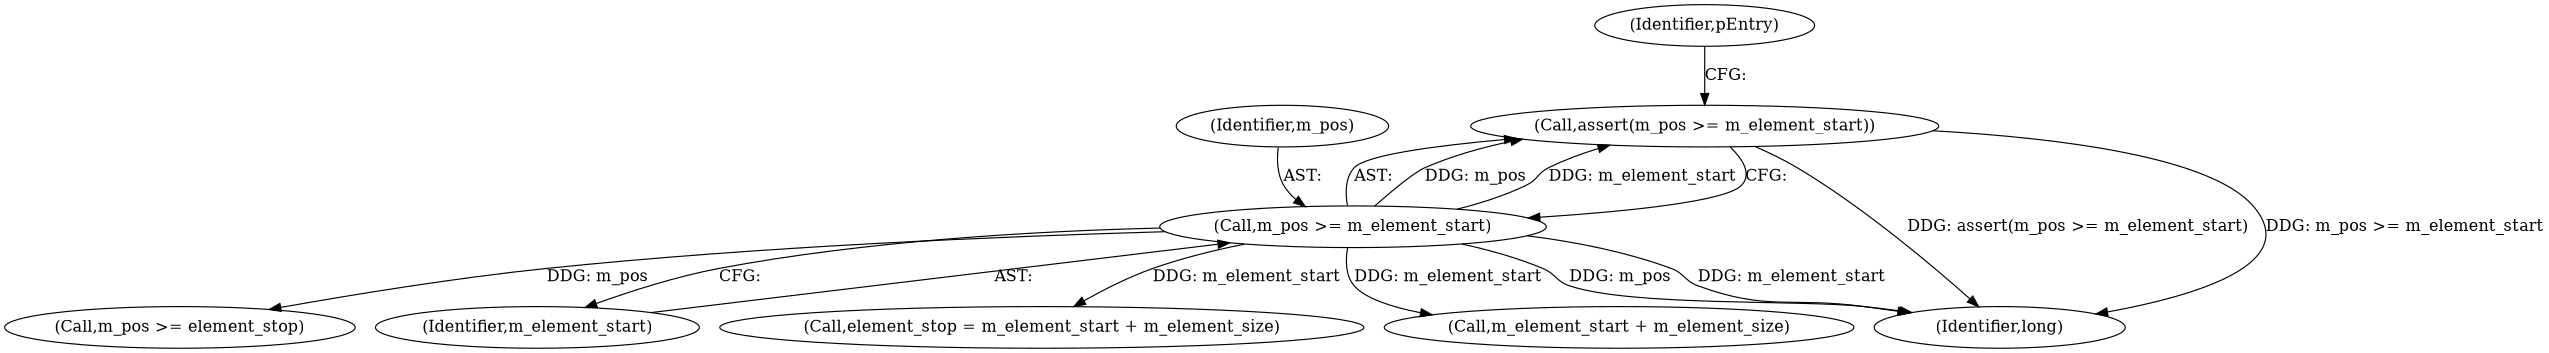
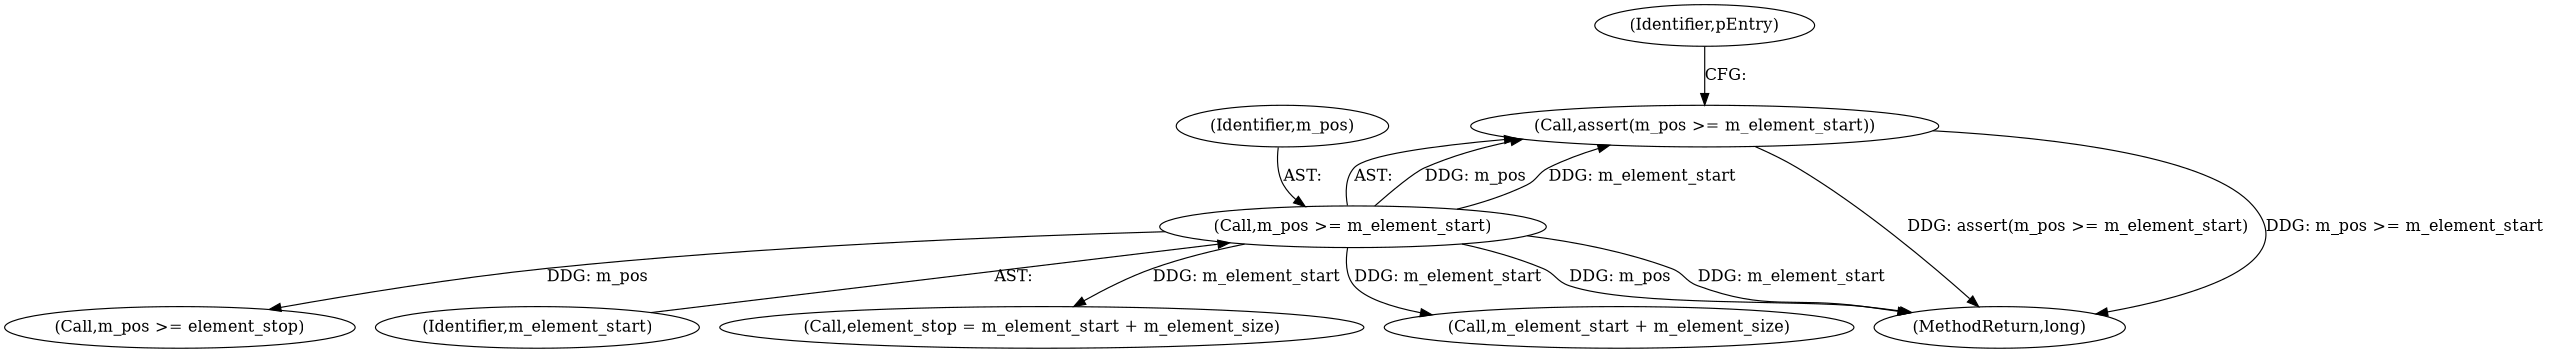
(1664, 206) -> none
(804, 255) -> none
(2000, 327) -> (2000, 327)
